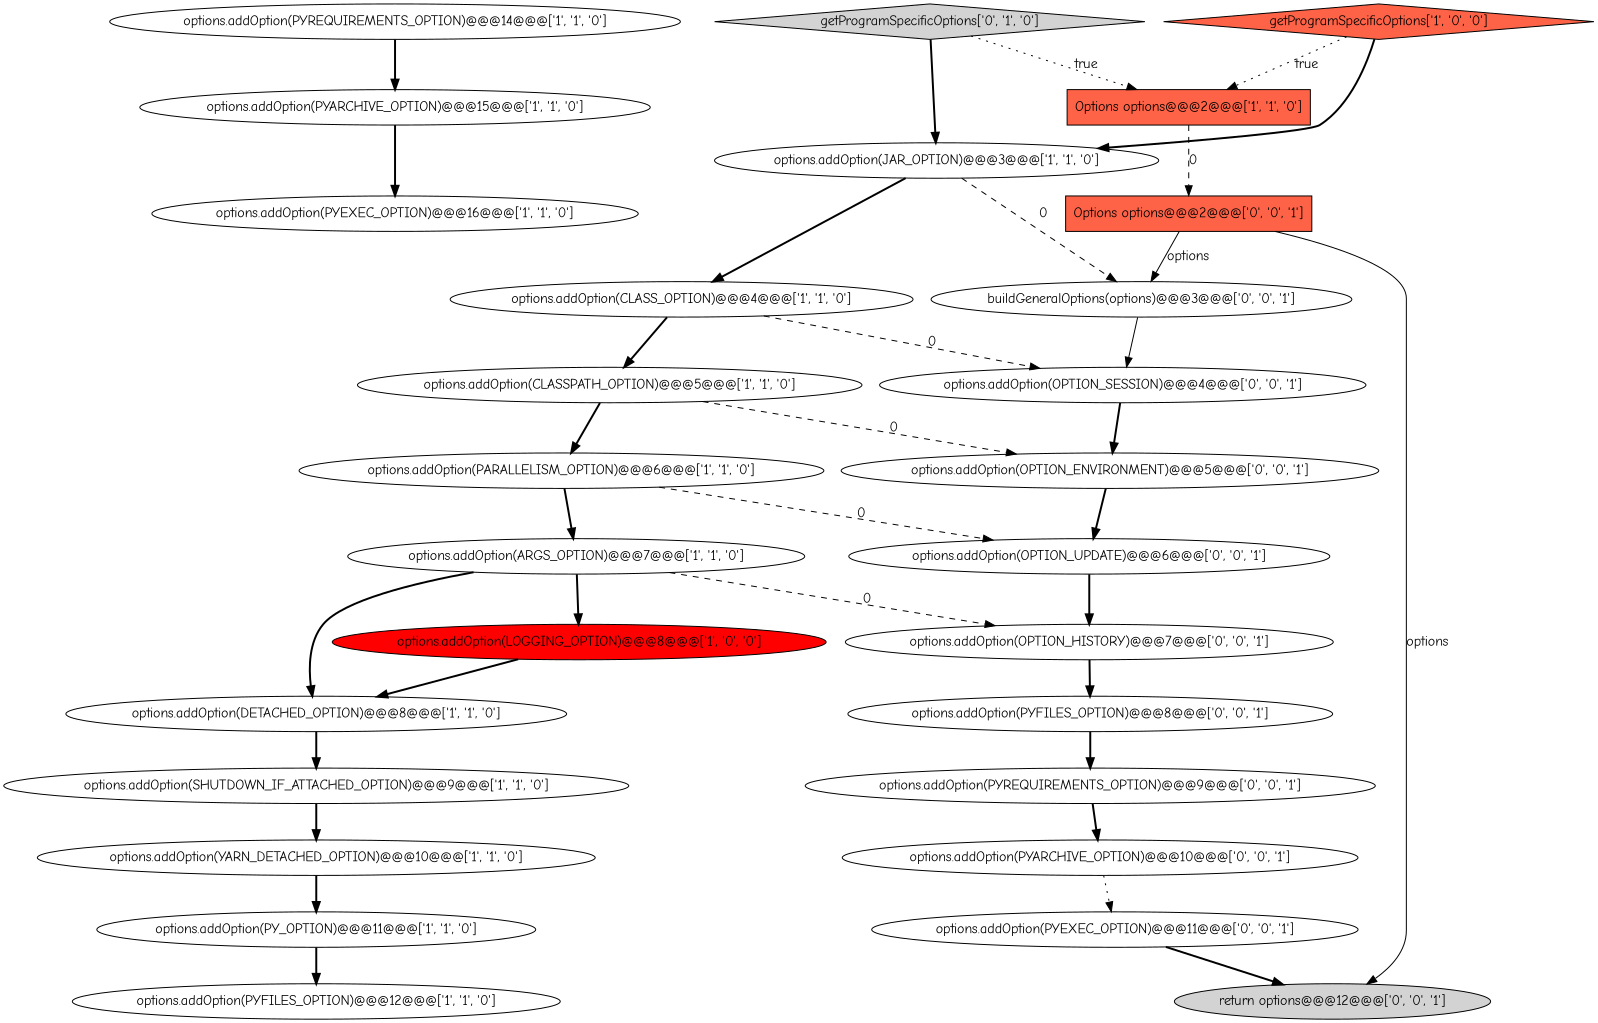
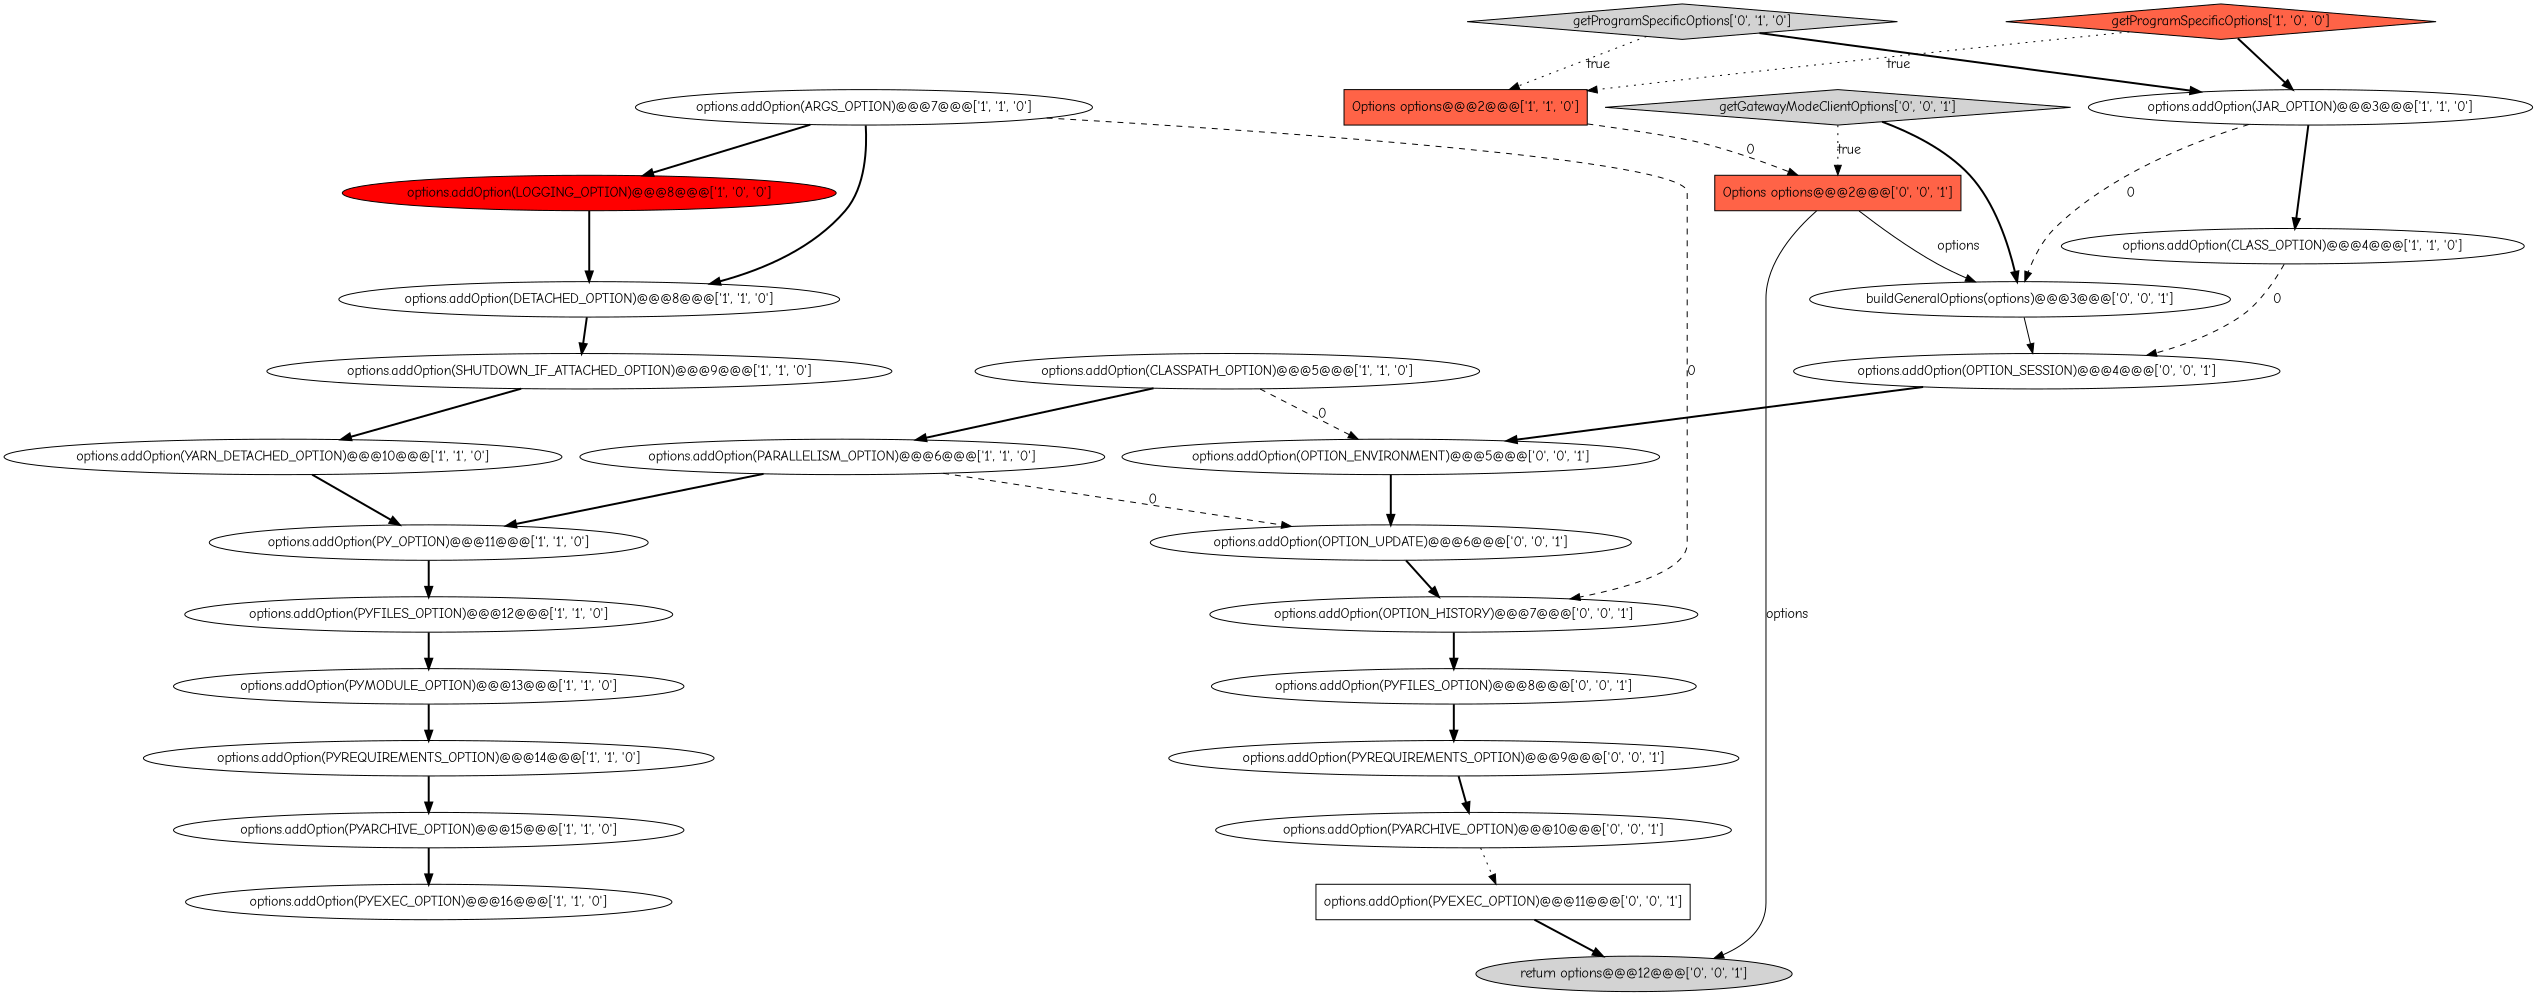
none -> (1838, 107)
(649, 338) -> none
(568, 509) -> (640, 499)
none -> (429, 686)
(1115, 930) -> (1503, 902)
